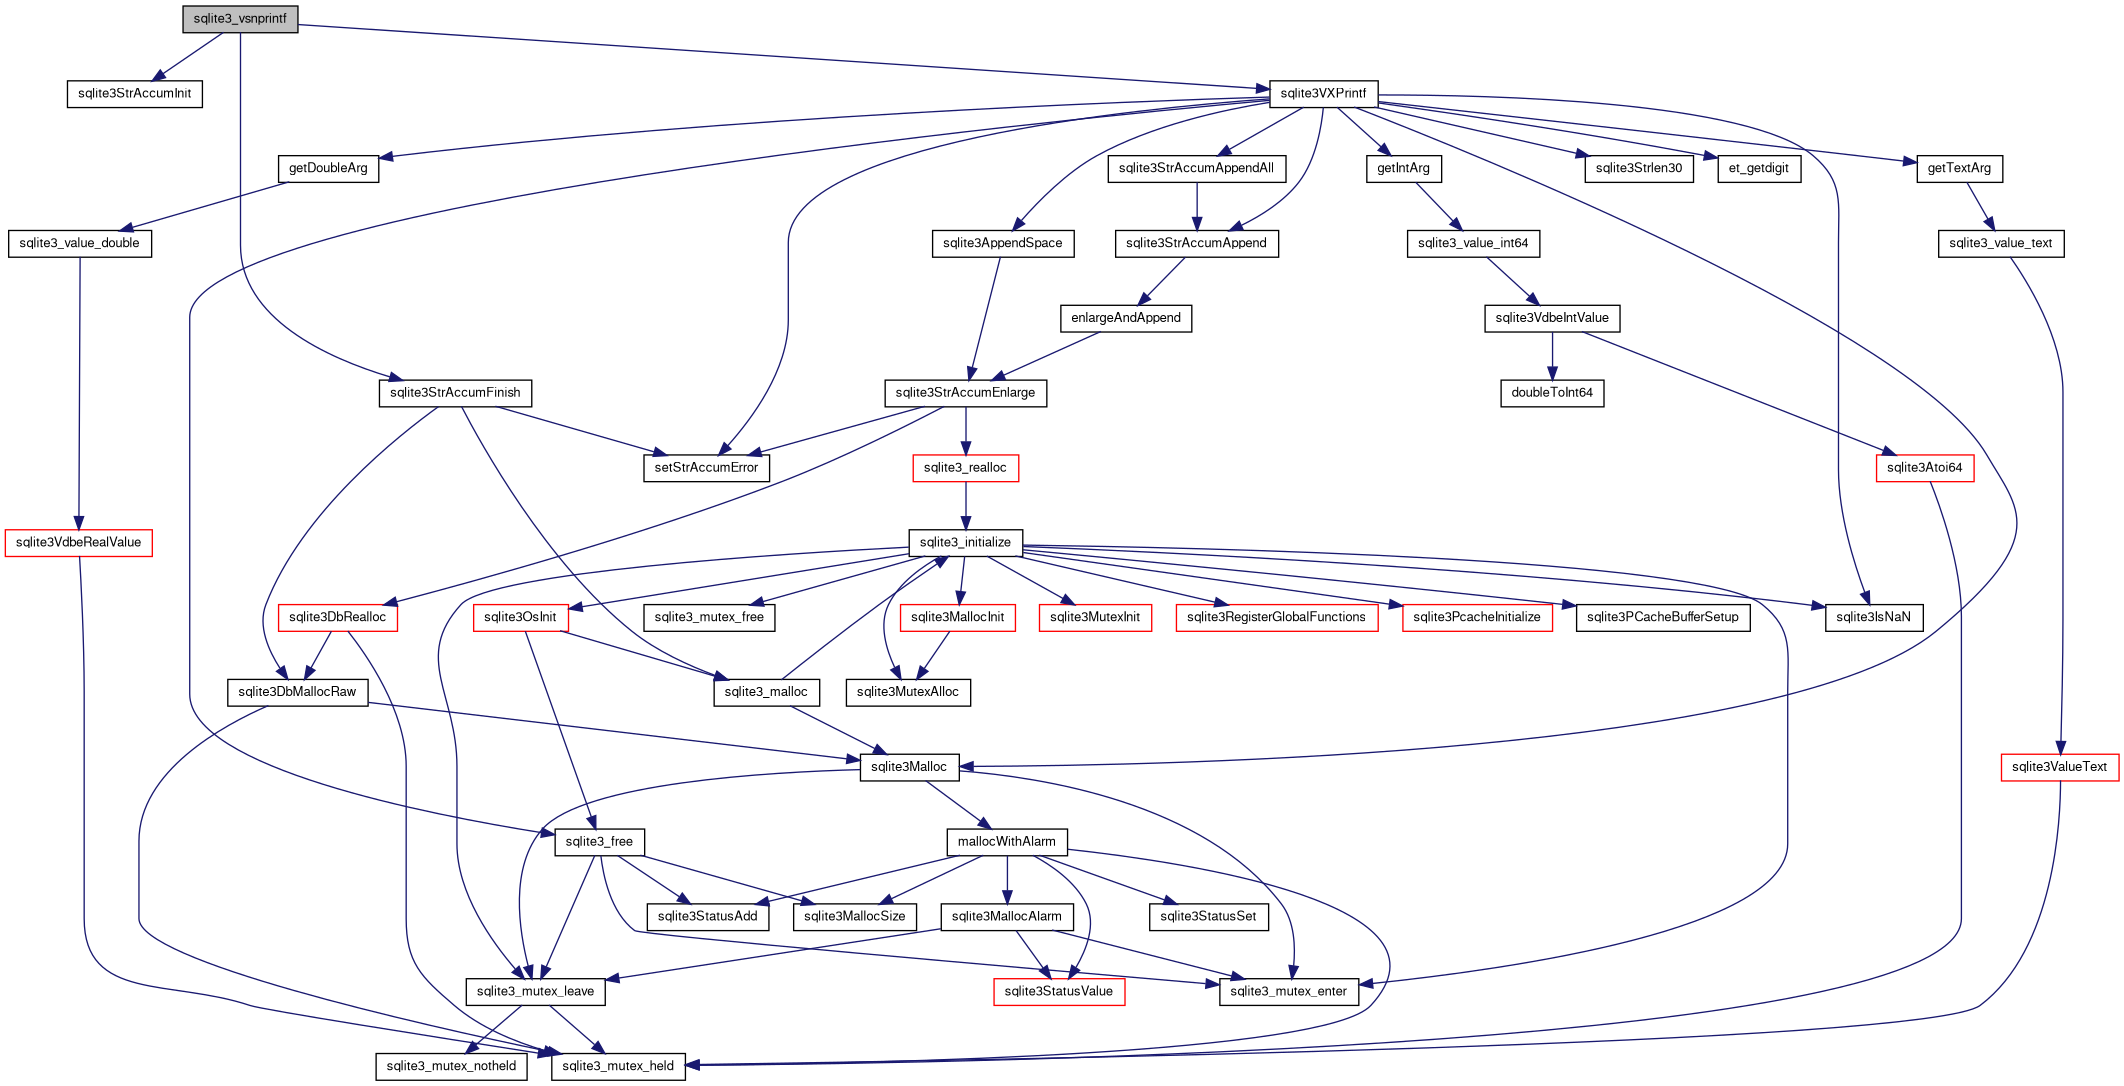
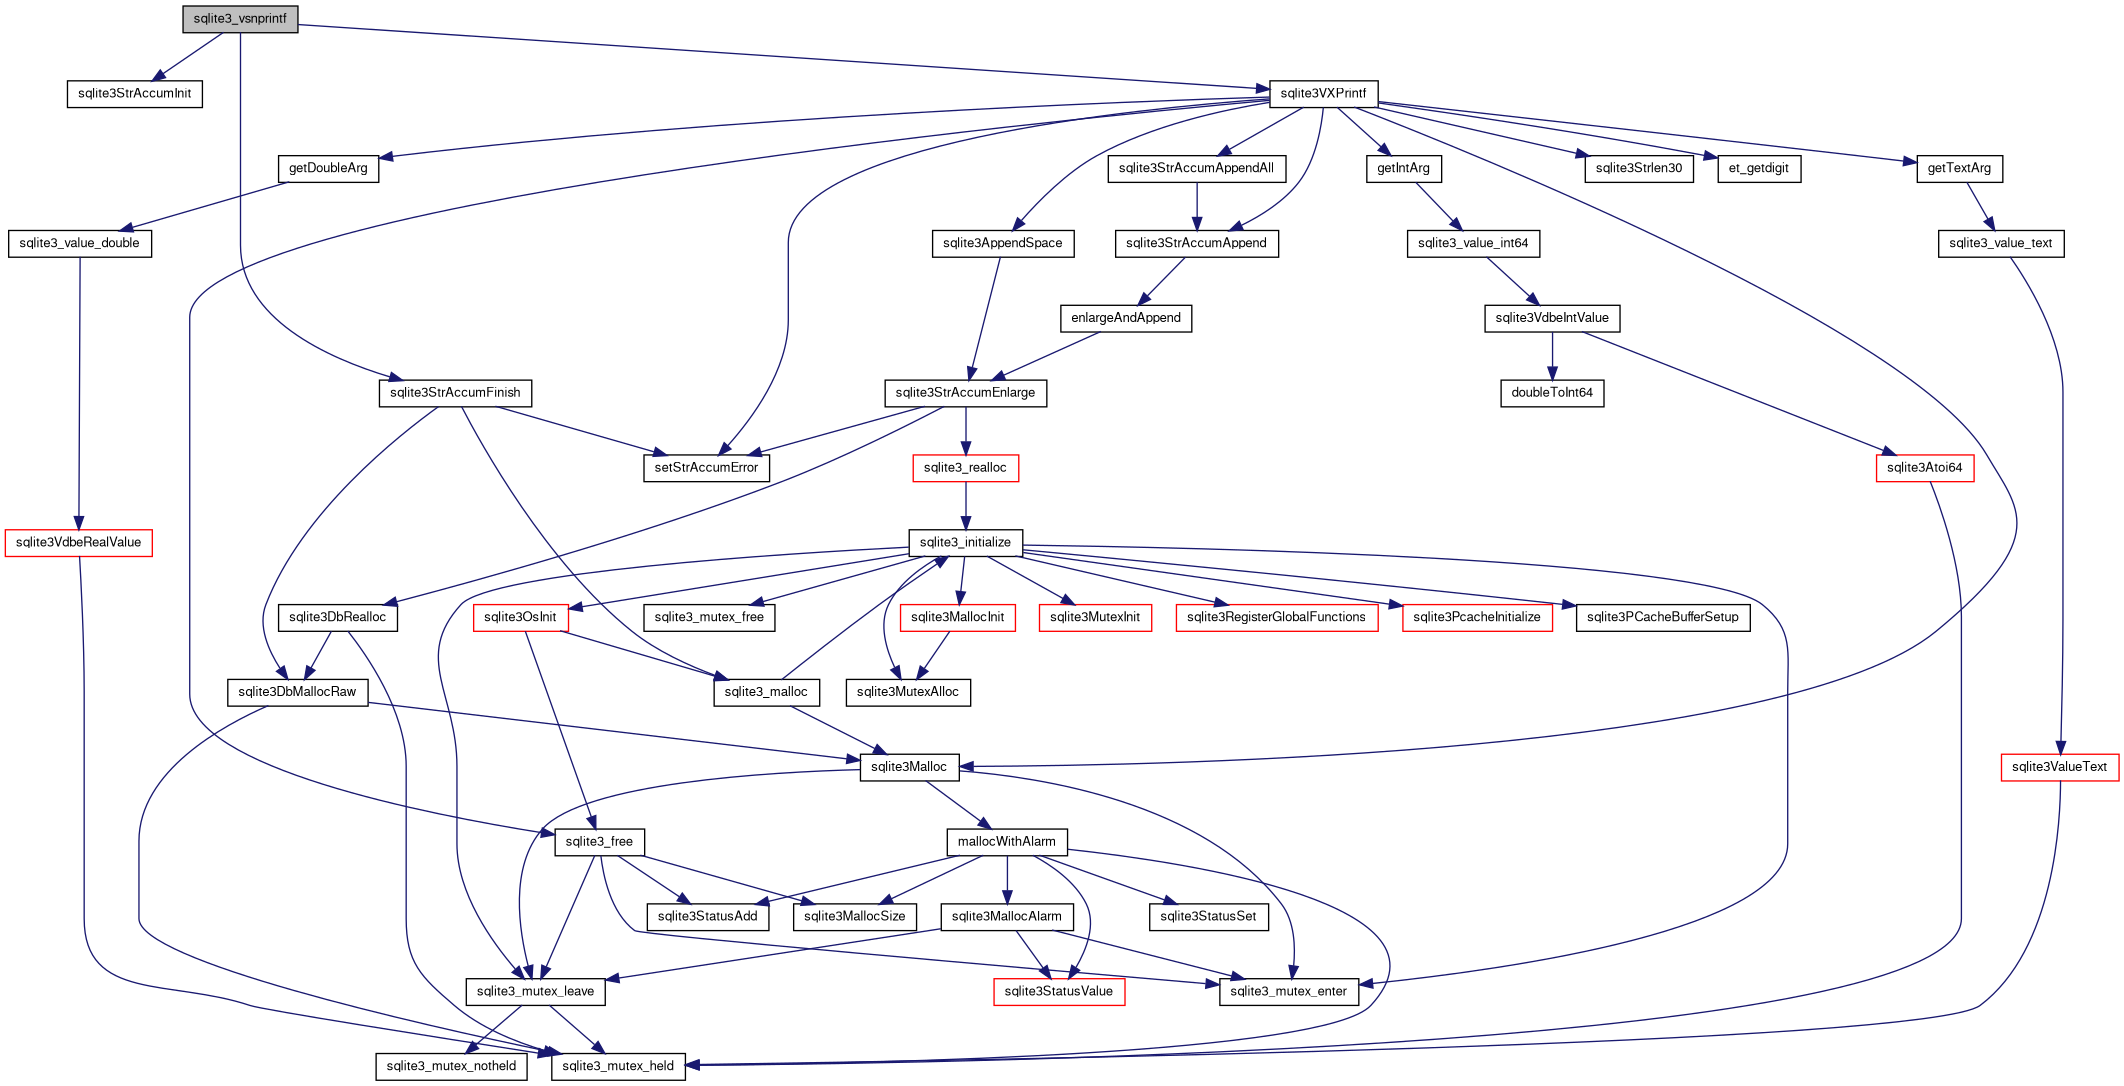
(338, 618) -> (338, 618)
(1875, 618) -> none
